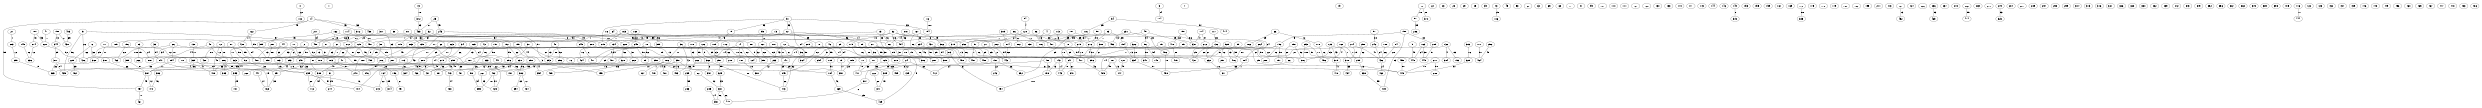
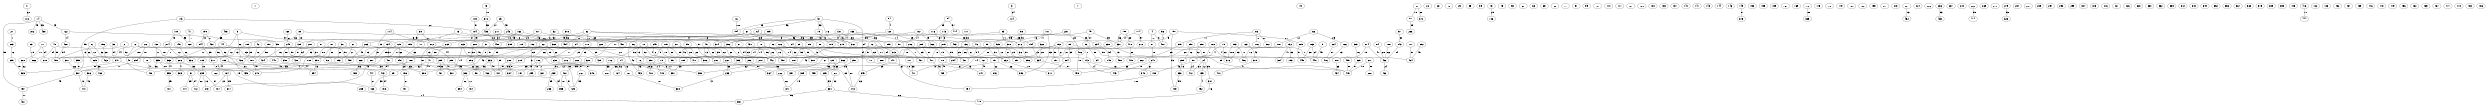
none -> (1675, 6)
(506, 35) -> (475, 38)
none -> (1201, 89)
